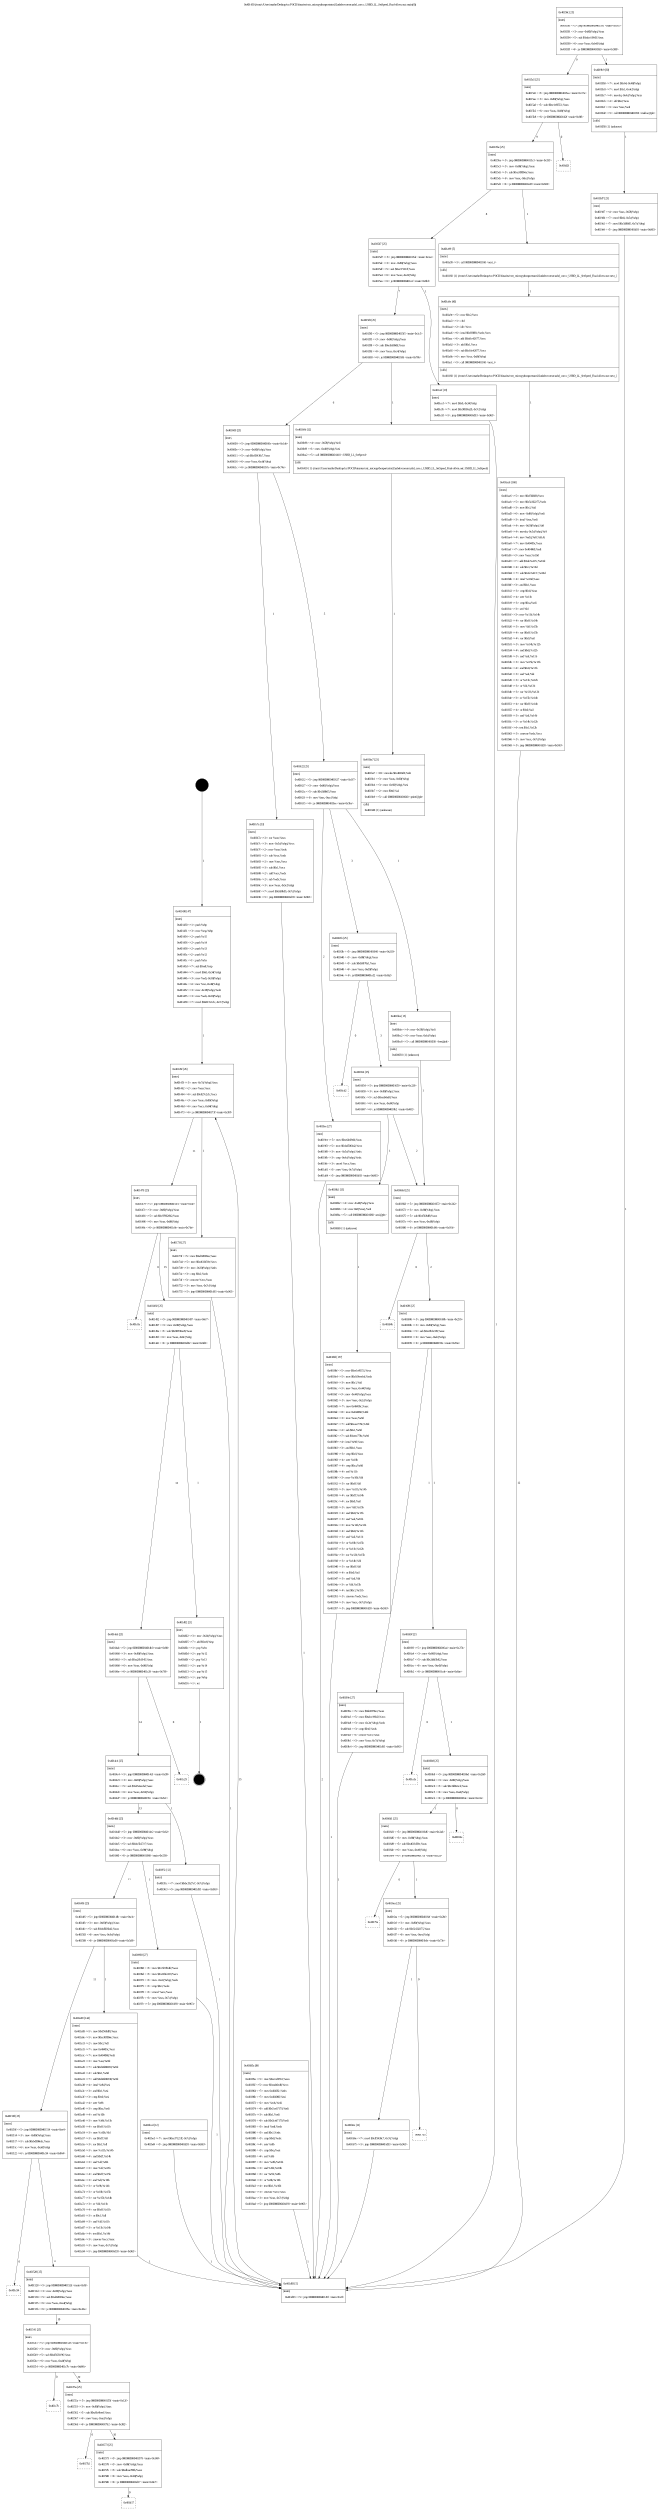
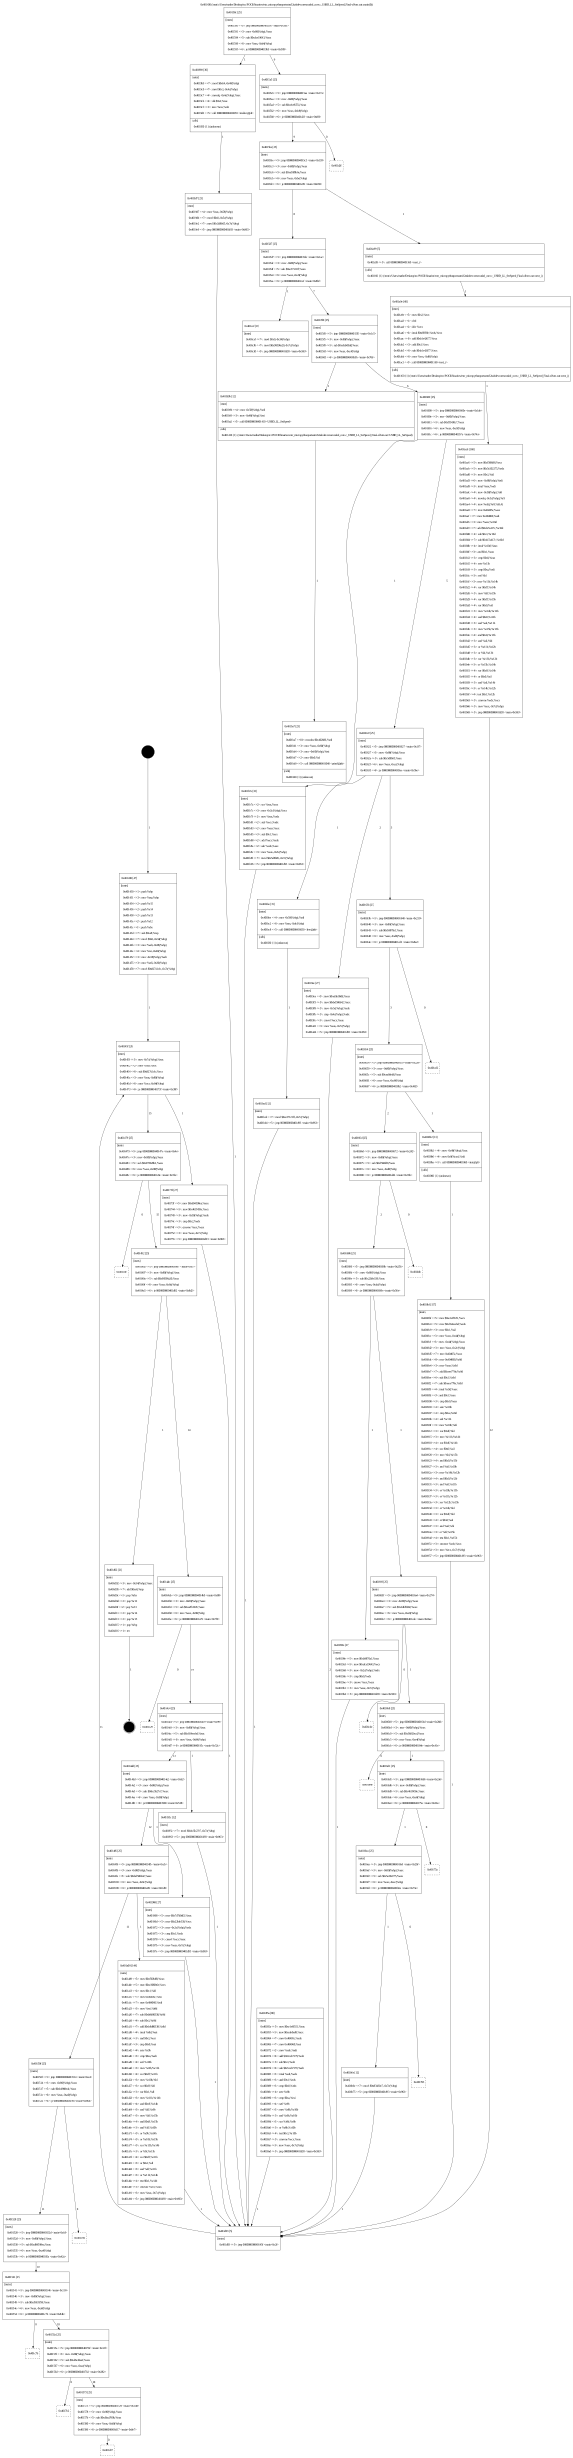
(422, 1122) -> (287, 1022)
(495, 1394) -> none
